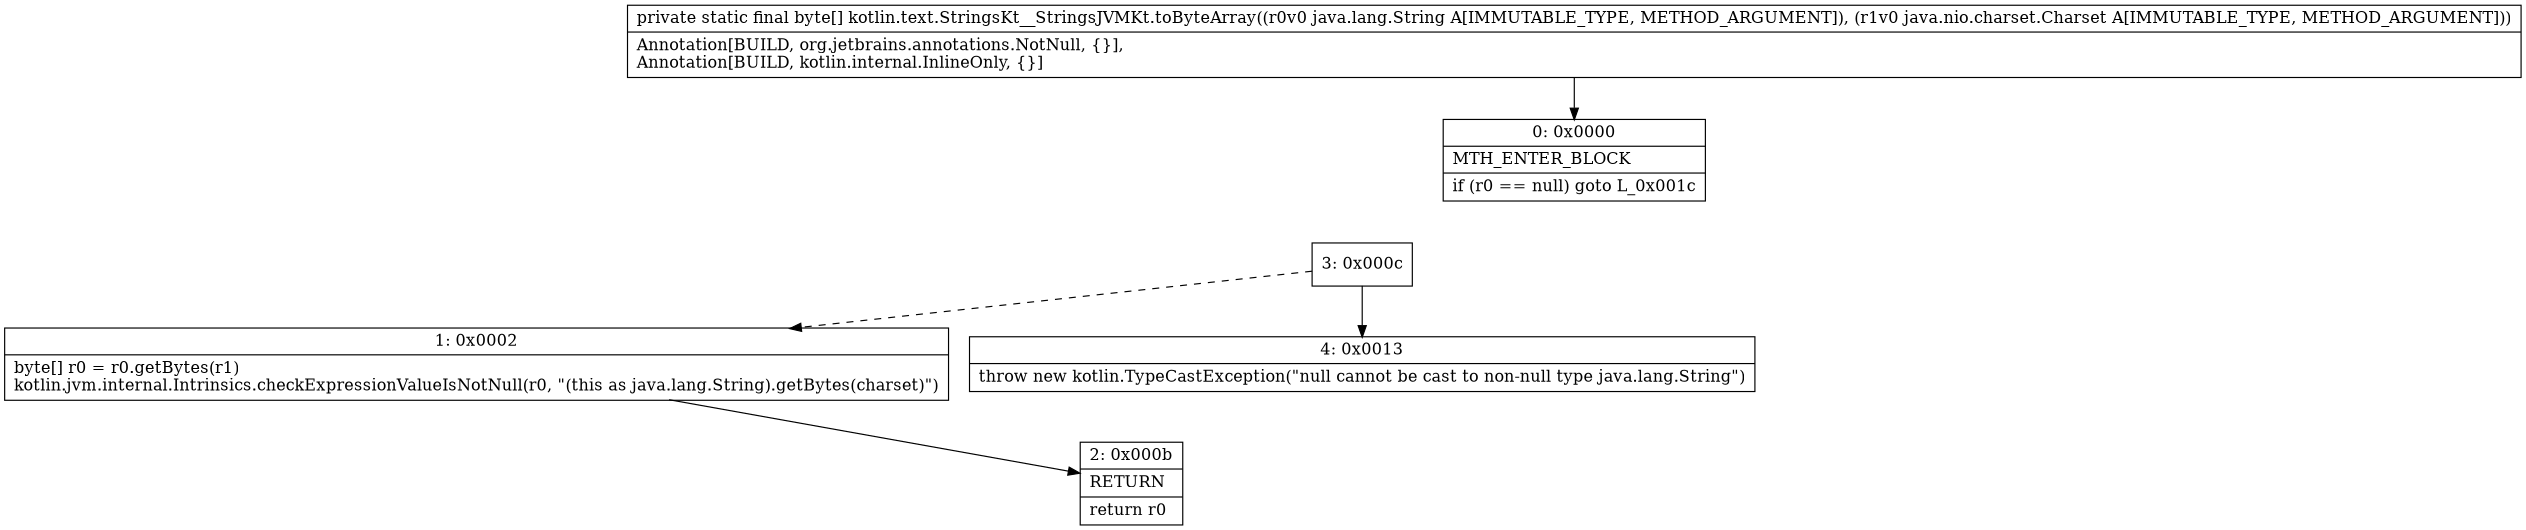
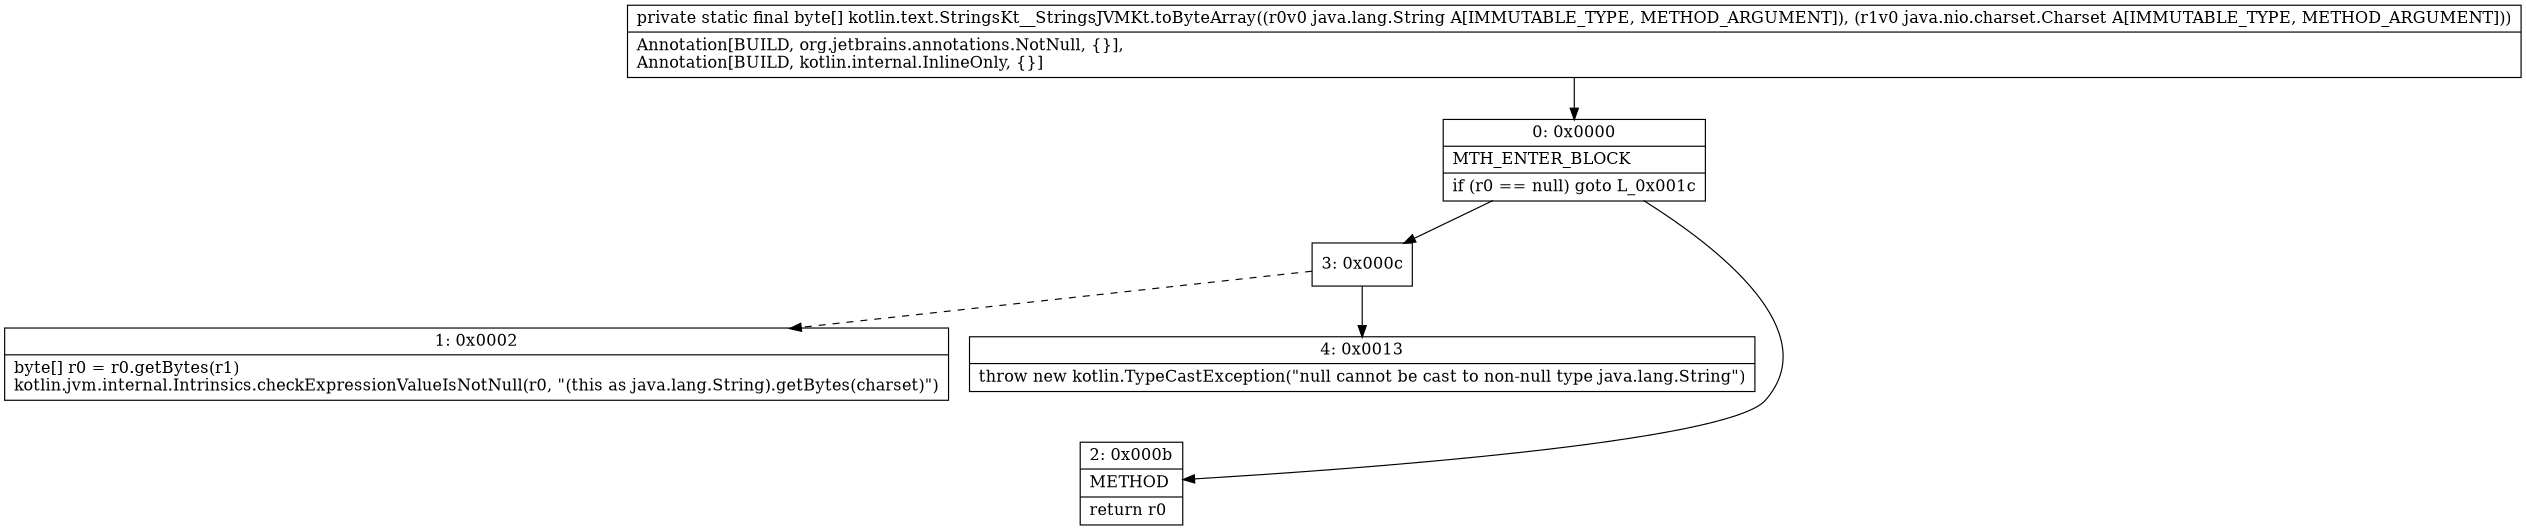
none -> (1454, 219)
(869, 435) -> (1614, 440)
(1127, 482) -> (1130, 482)
